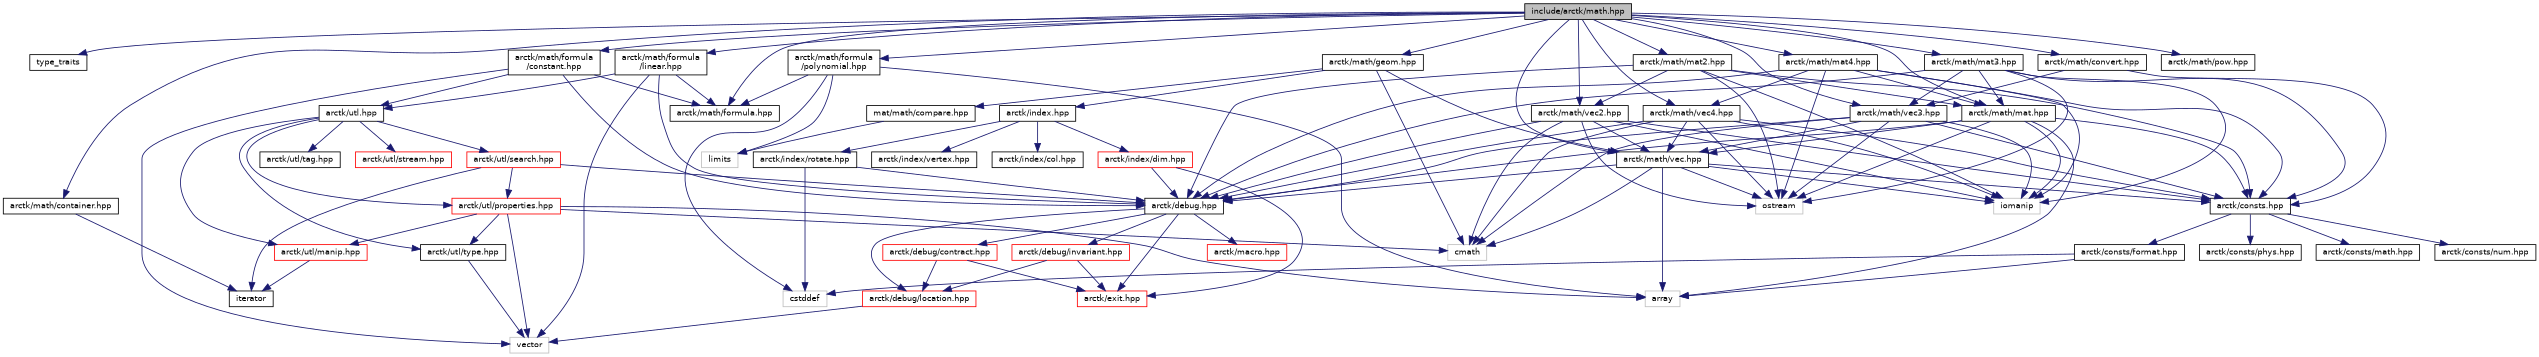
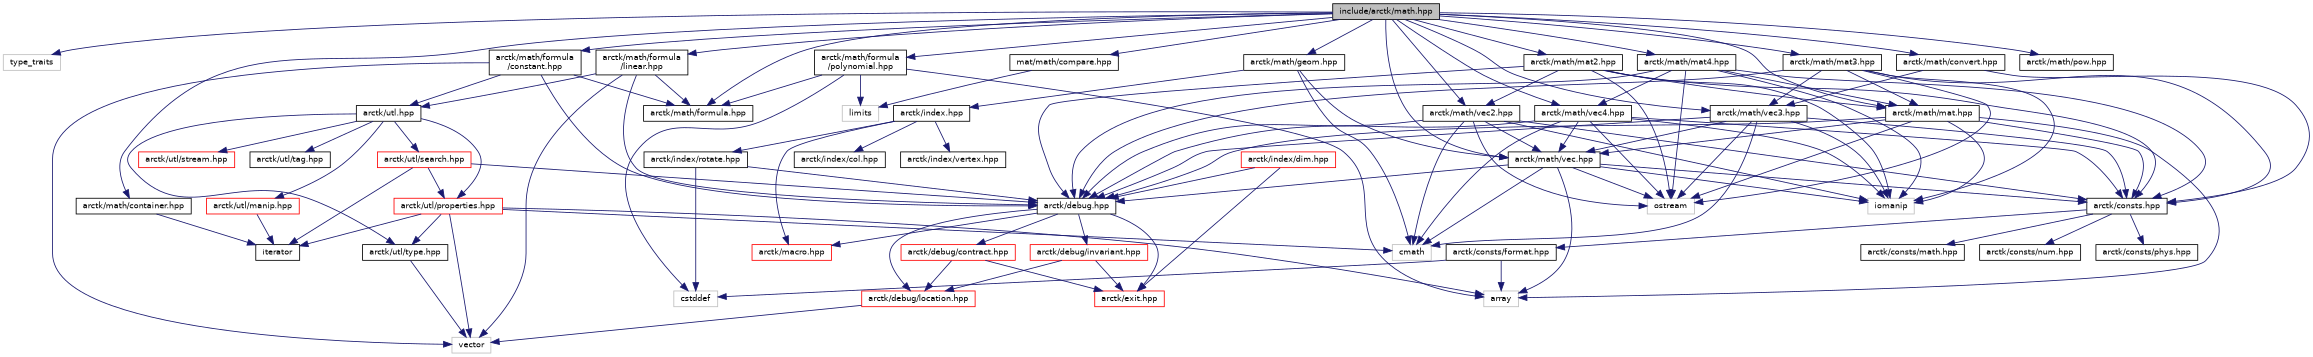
(58, 62) -> (32, 62)
(1153, 87) -> (1229, 36)
(1088, 135) -> (797, 146)
(417, 228) -> (362, 230)
